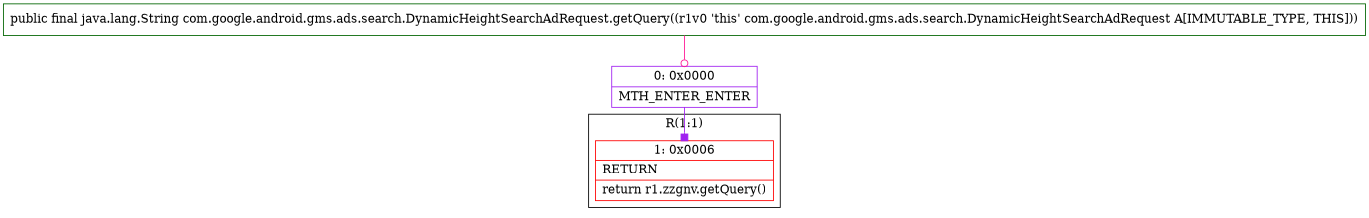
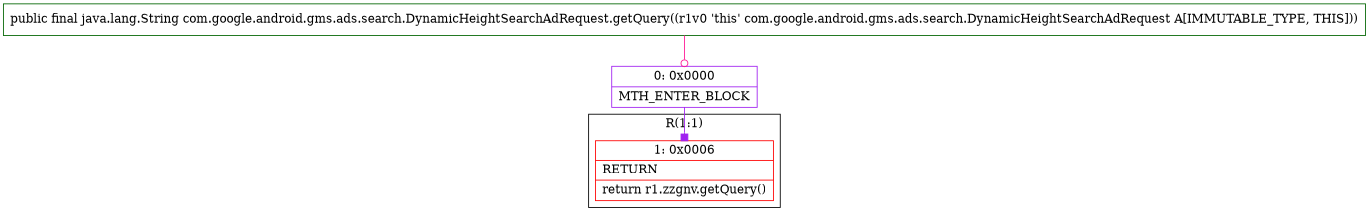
(684, 97) -> (684, 97)
